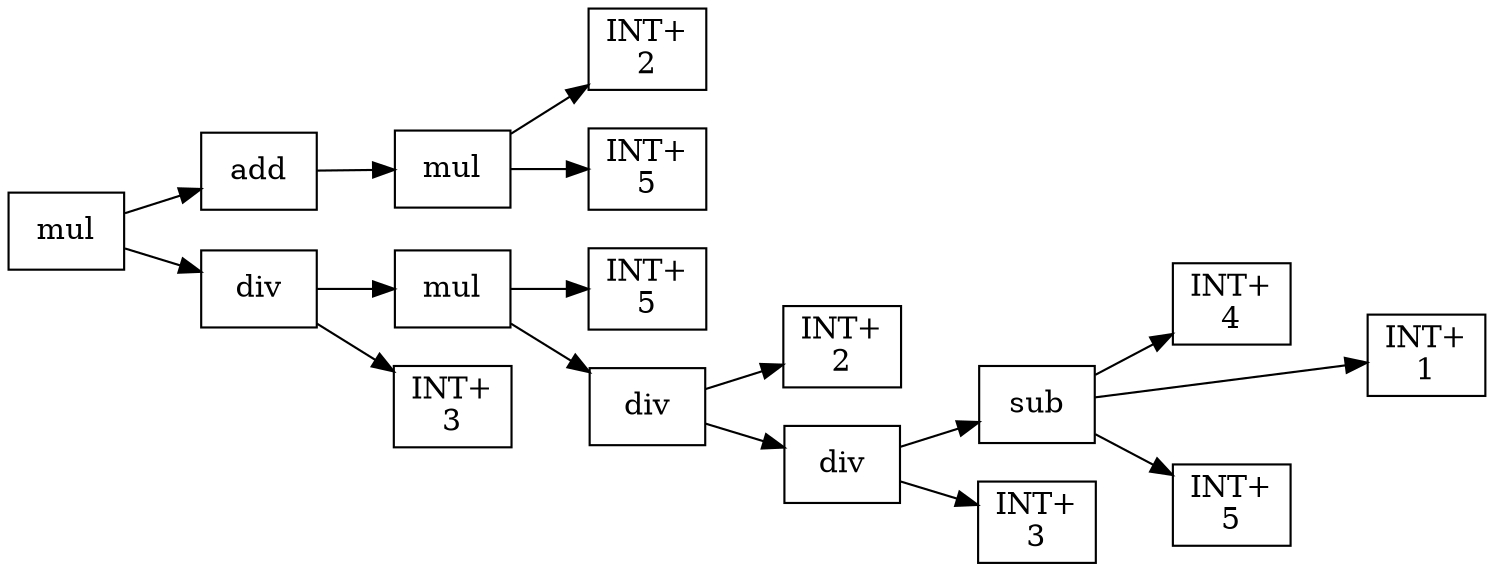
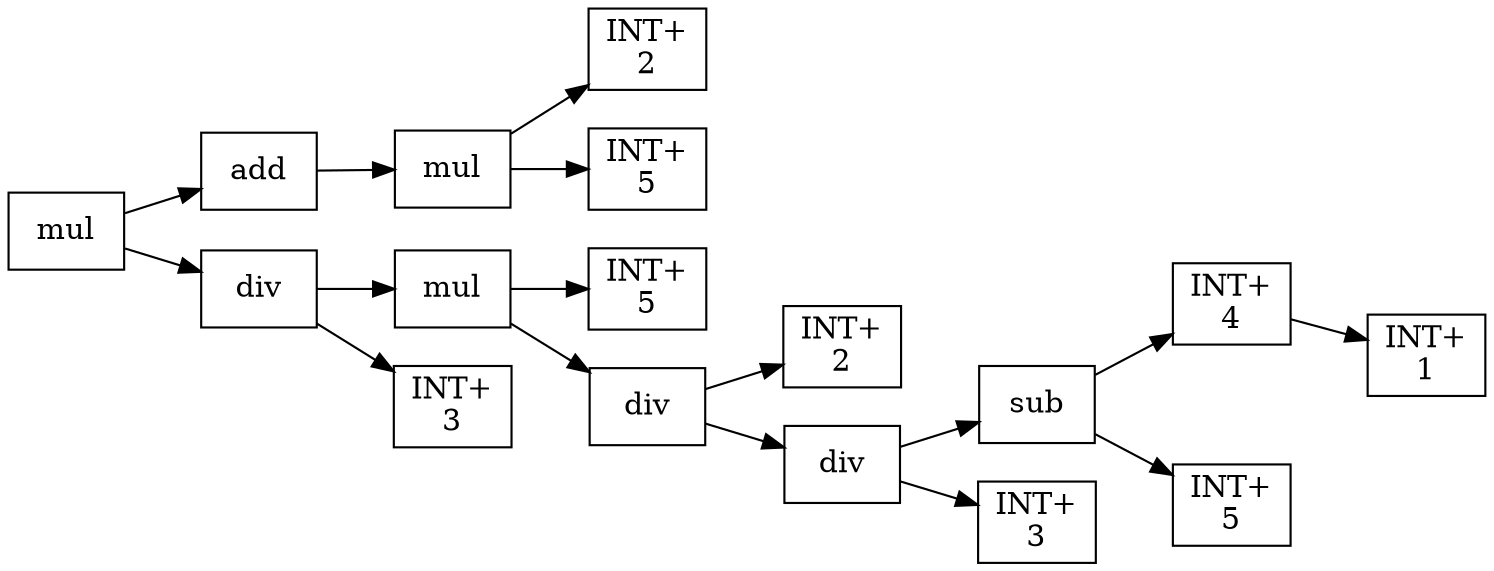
(1220, 381) -> (1319, 327)
